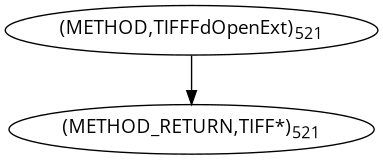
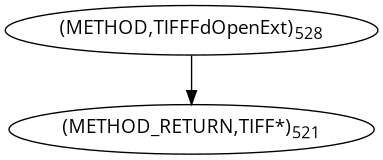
(309, 28) -> (309, 28)
